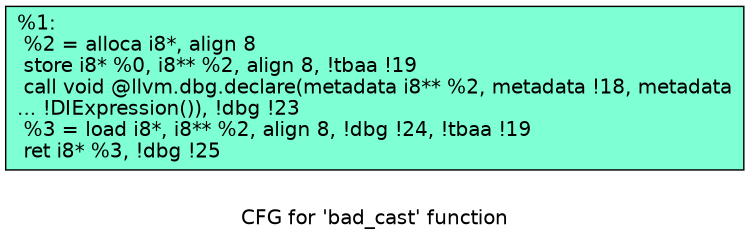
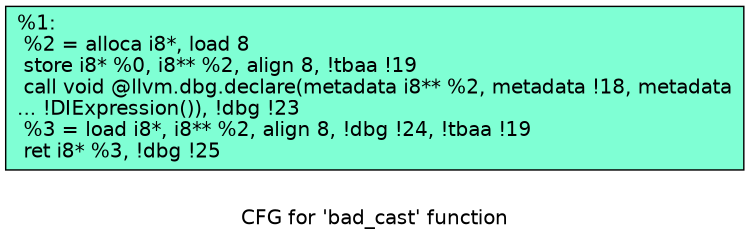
(137, 45) -> (134, 45)
